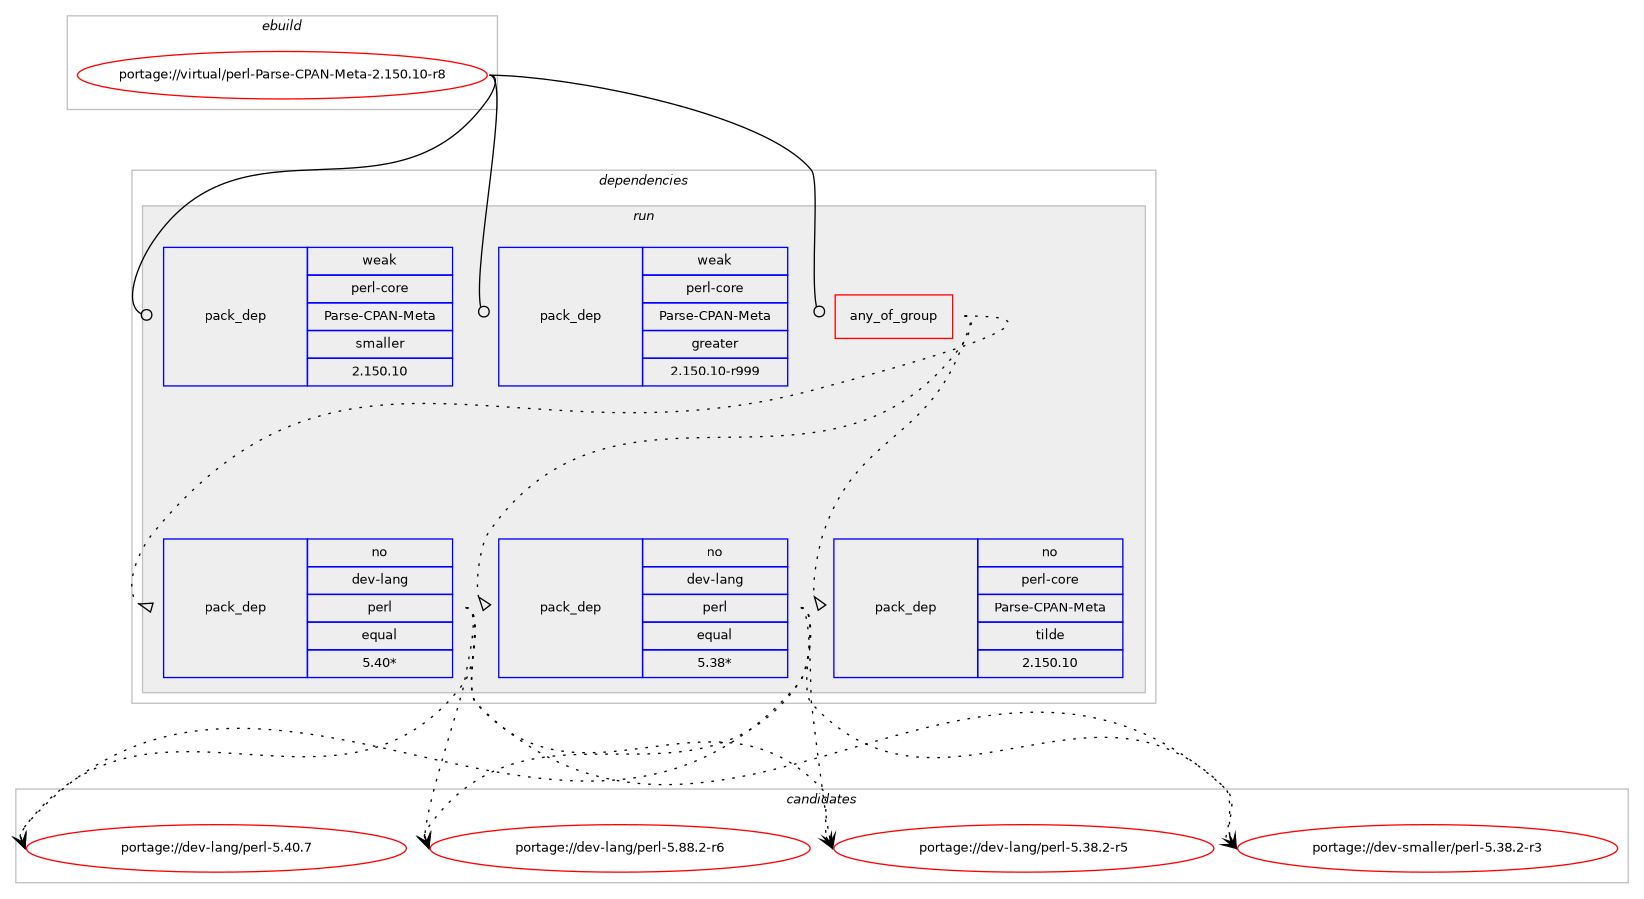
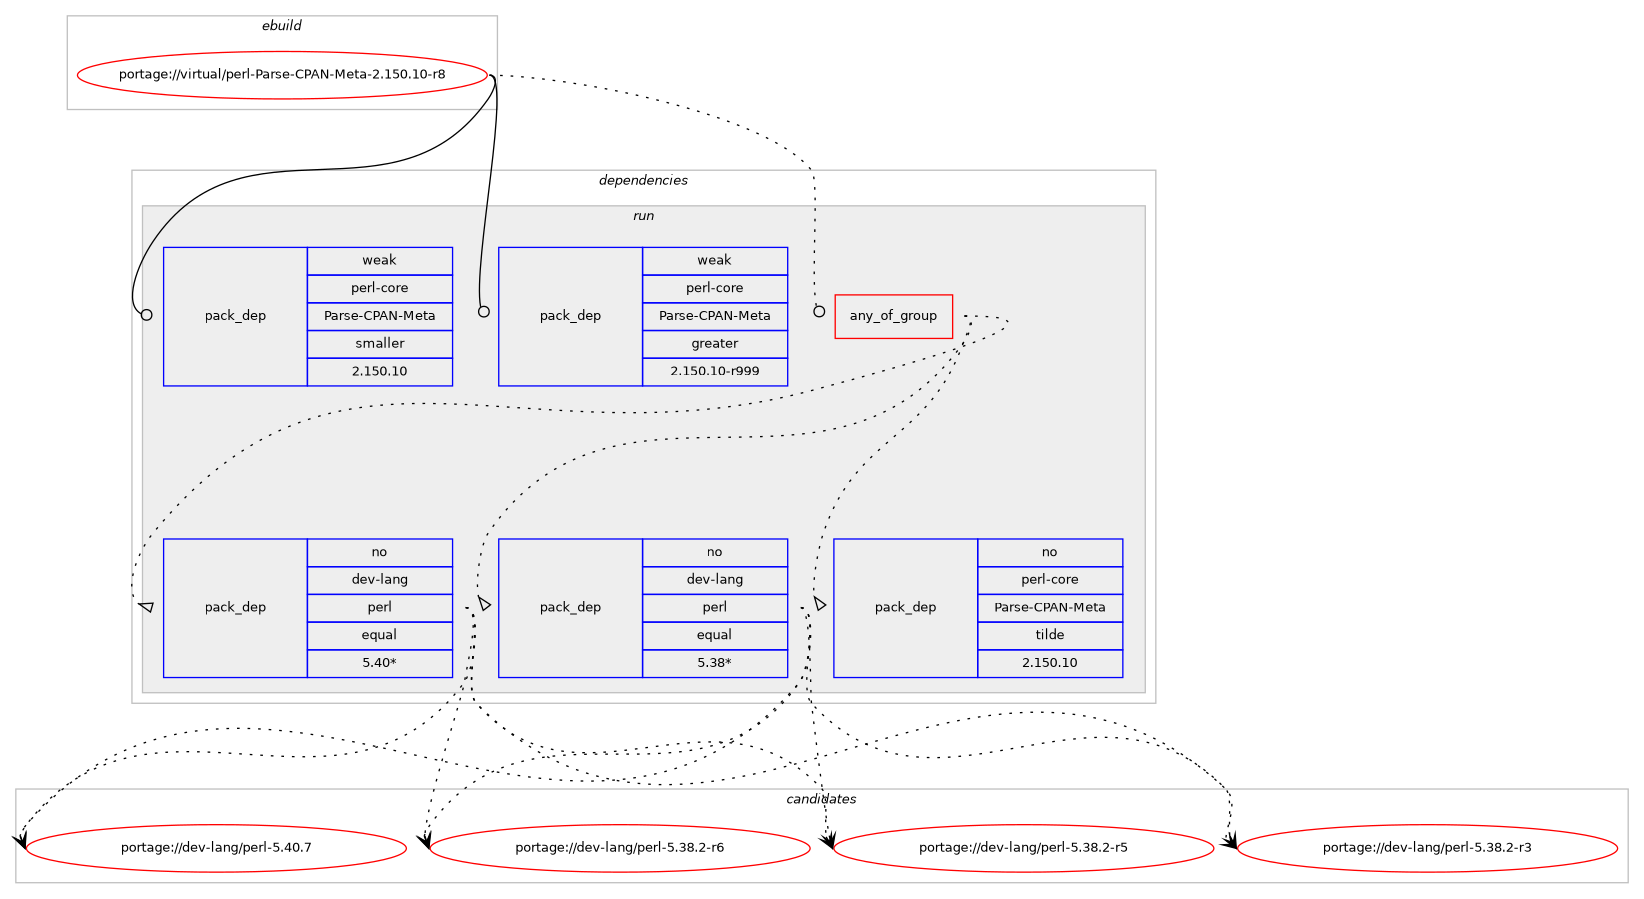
(724, 120) -> (724, 120)
(620, 848) -> (620, 848)
(1428, 848) -> (1428, 848)
